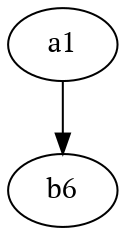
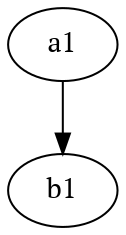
(63, 190) -> (63, 190)
